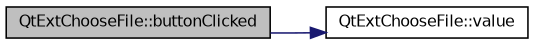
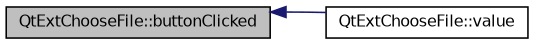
(290, 33) -> (306, 12)
